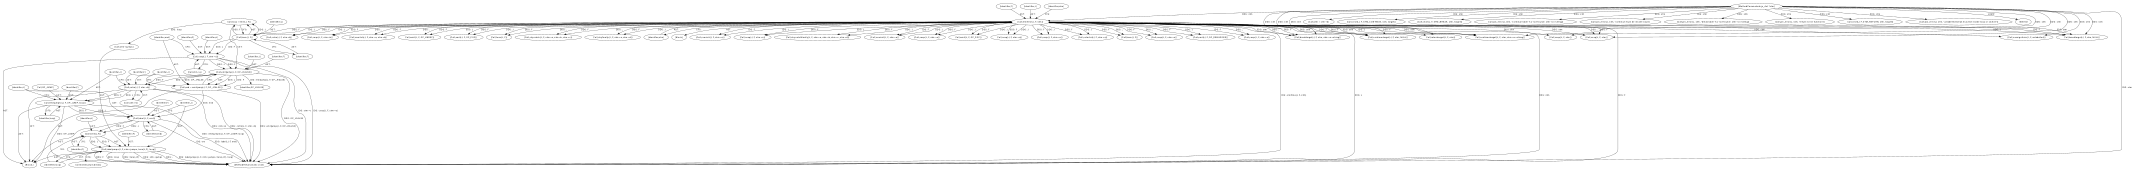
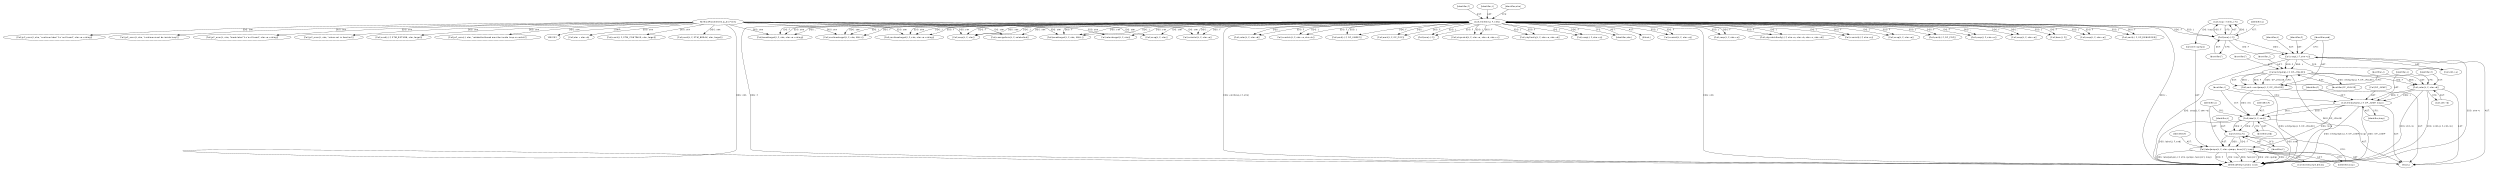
(1271, 12) -> (968, 23)
(320, 37) -> none
(235, 44) -> (2317, 80)
none -> (2303, 133)
